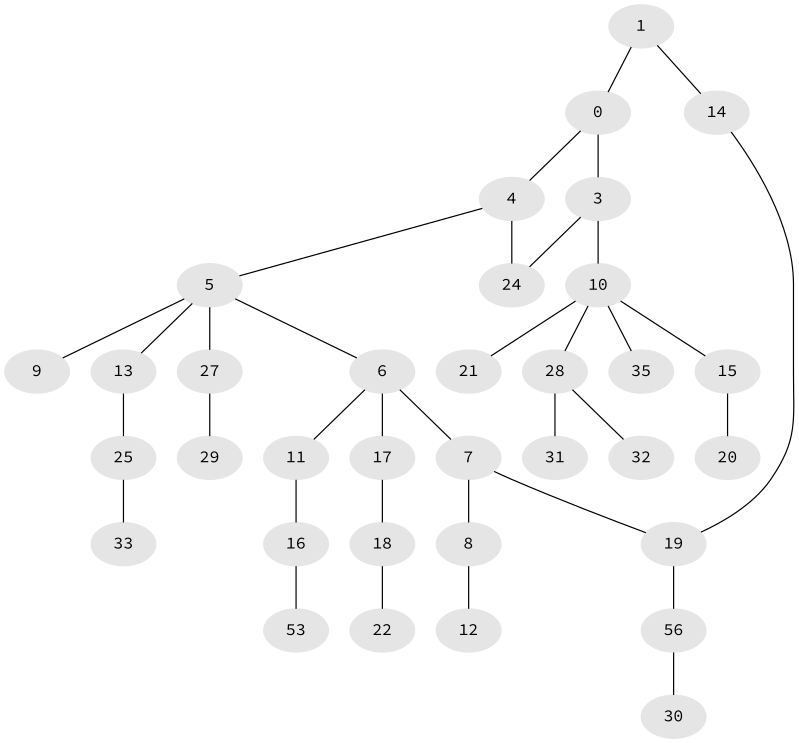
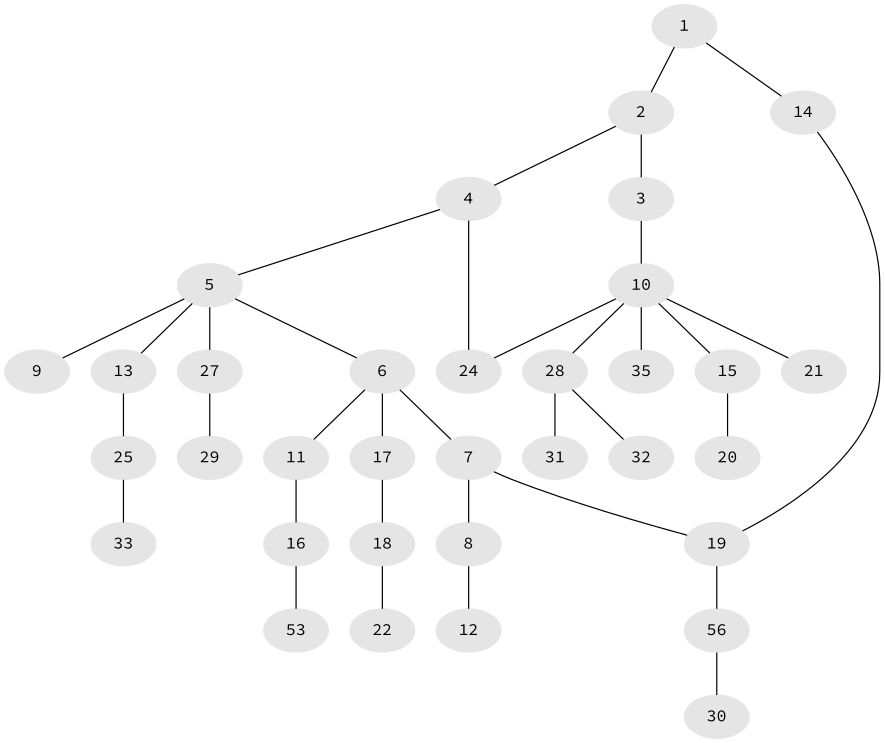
(598, 113) -> (641, 113)
(555, 242) -> (555, 328)
